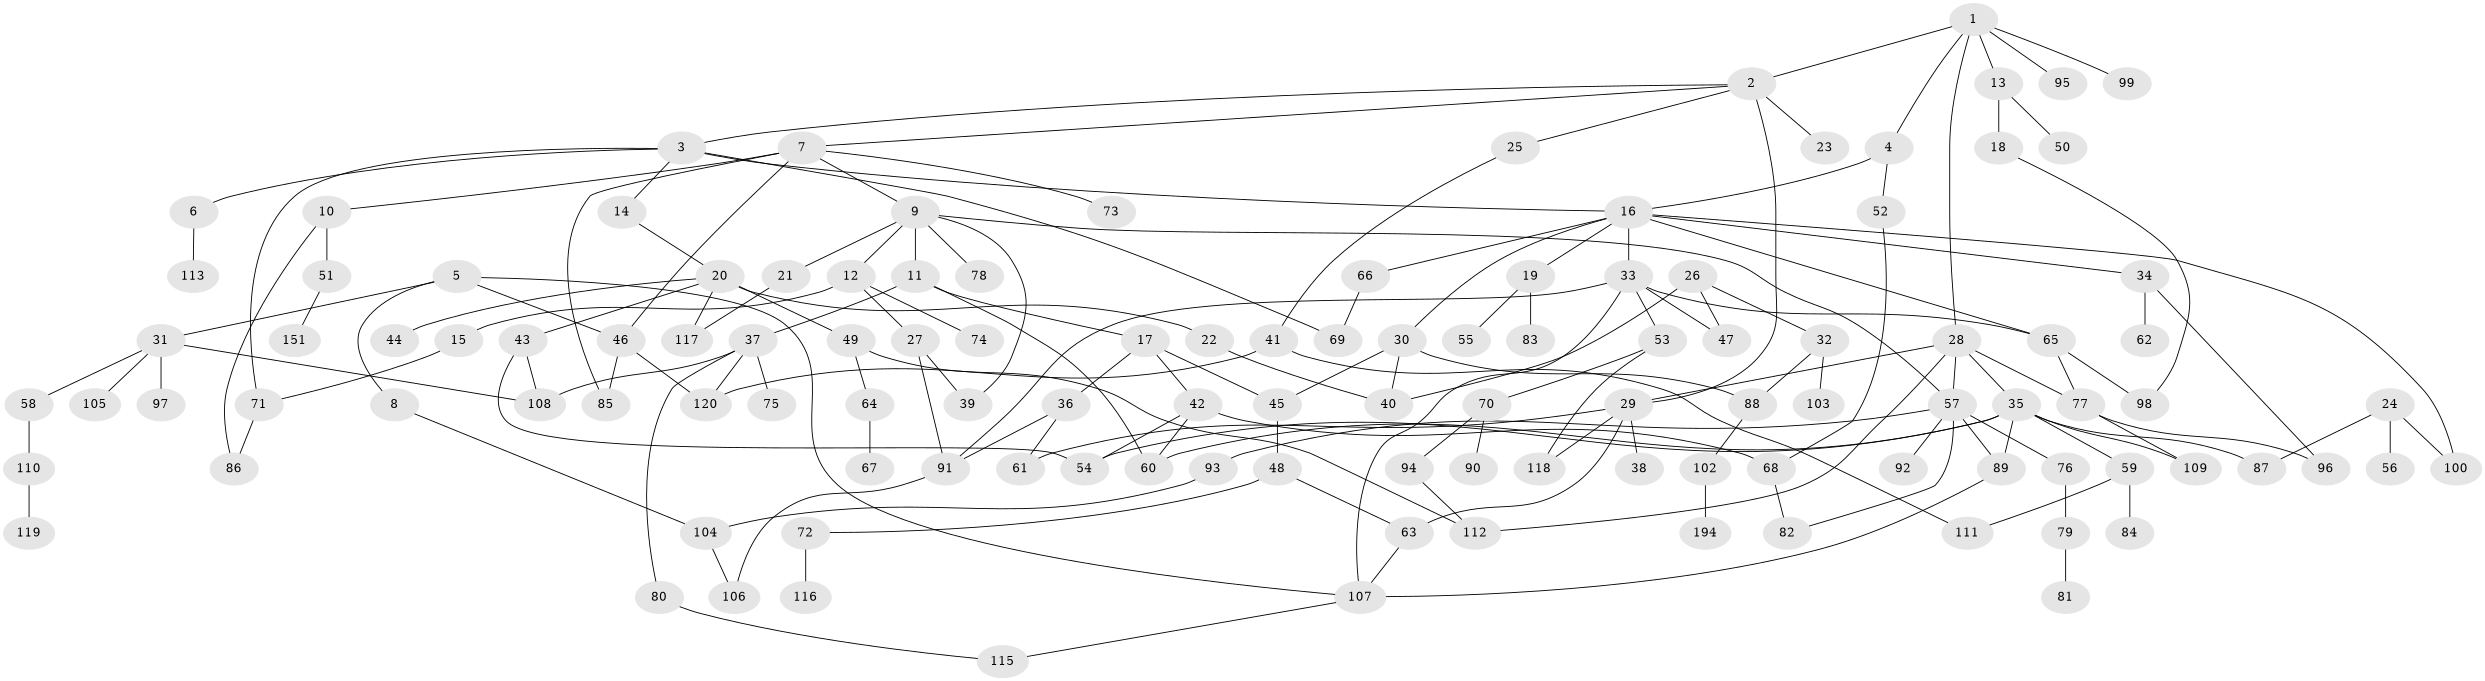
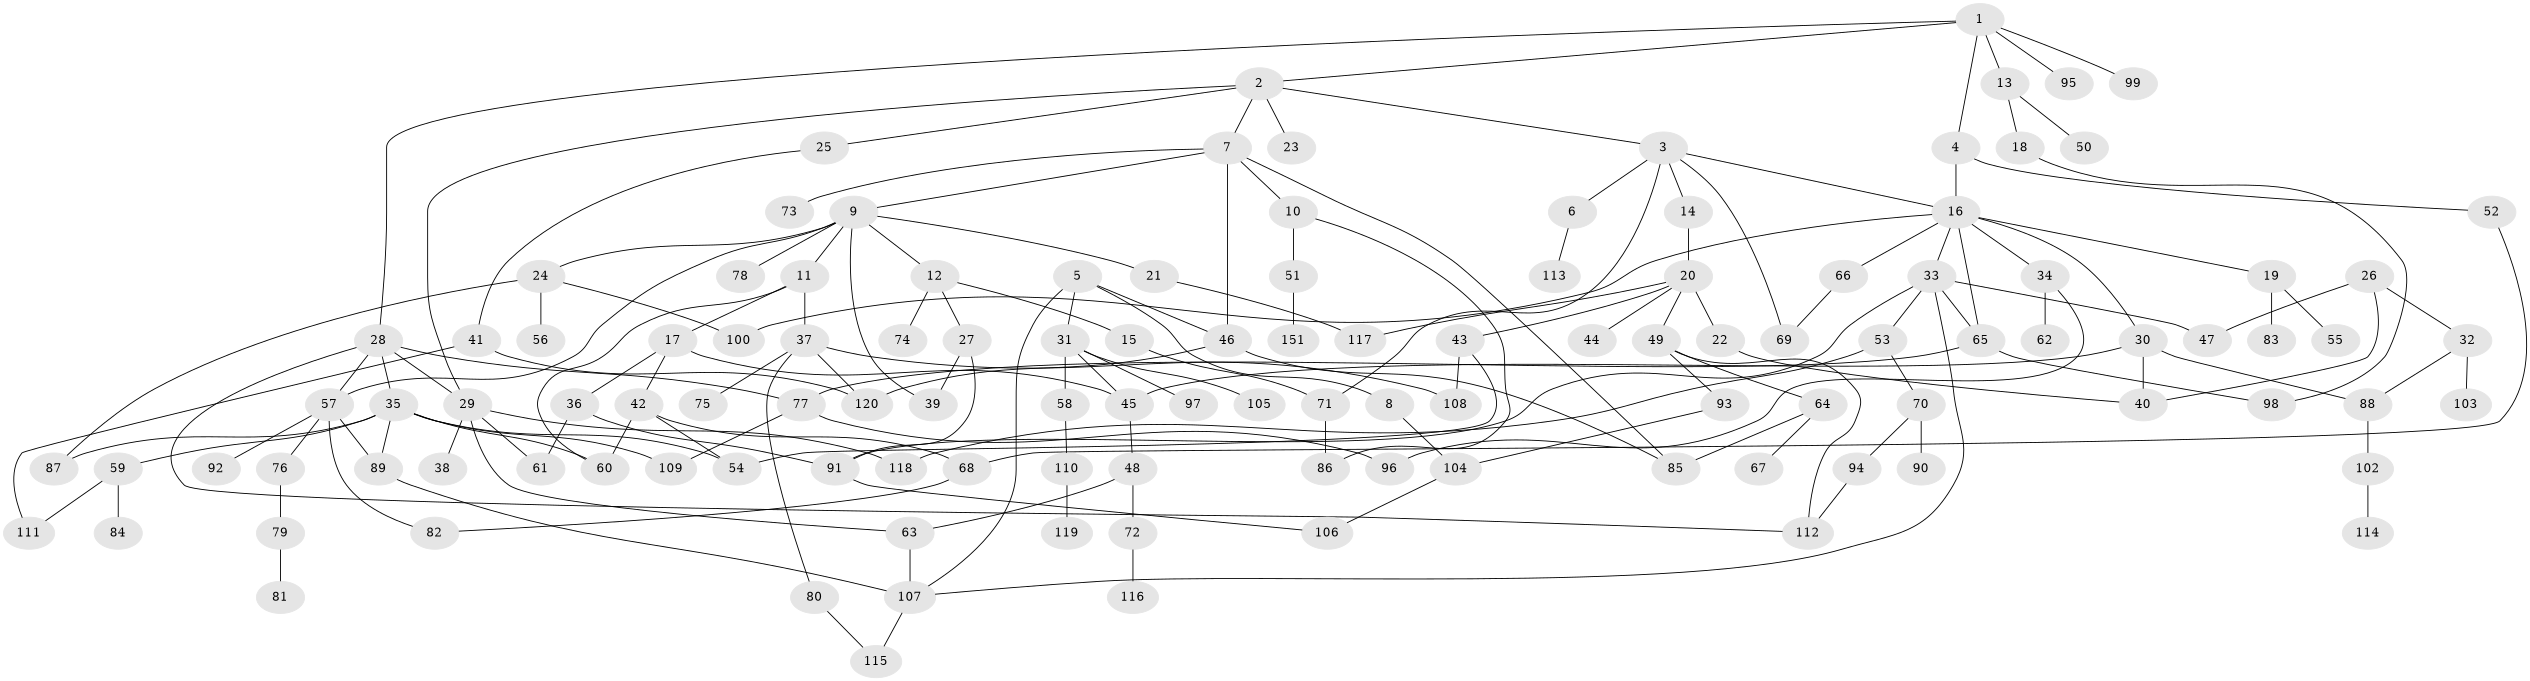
none -> (698, 245)
(350, 373) -> (1097, 373)
(1579, 424) -> (1691, 373)
none -> (1749, 437)
(1705, 533) -> (2368, 533)
